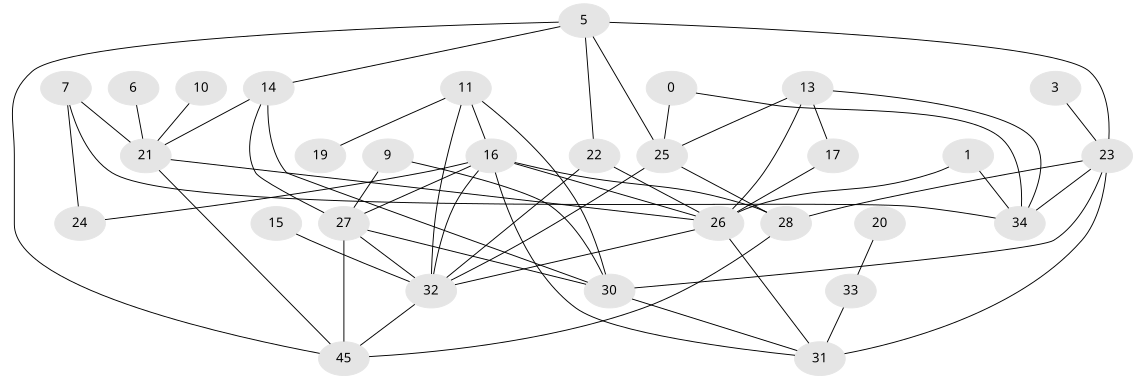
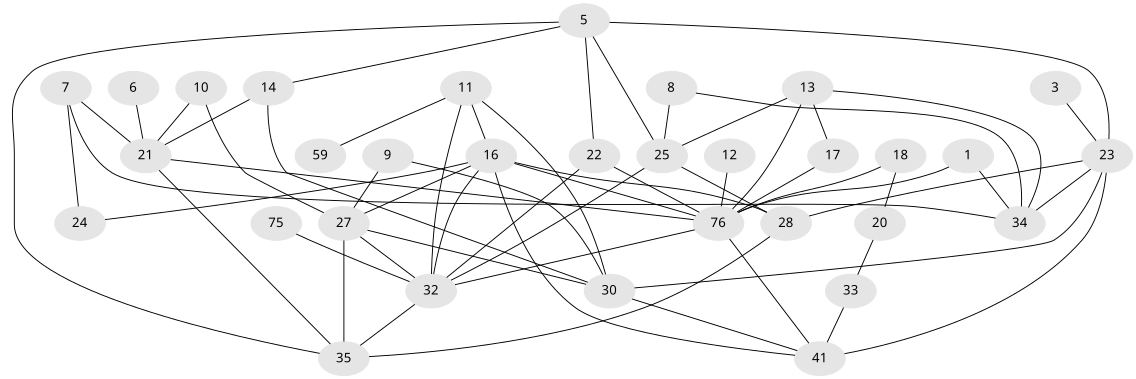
(672, 88) -> (672, 88)
(320, 156) -> (320, 156)
none -> (730, 156)
none -> (901, 156)
(259, 176) -> (249, 175)
(276, 223) -> (276, 223)
(719, 223) -> (719, 223)
(344, 359) -> (344, 359)
(820, 359) -> (820, 359)
